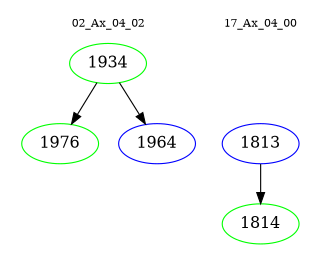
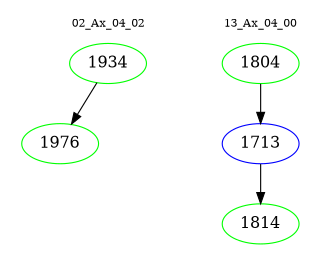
(261, 24) -> (261, 24)
none -> (261, 63)
(157, 144) -> none
(261, 144) -> (261, 144)
